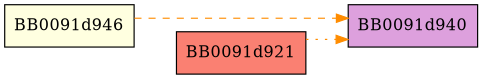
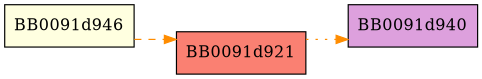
(235, 18) -> (149, 39)
